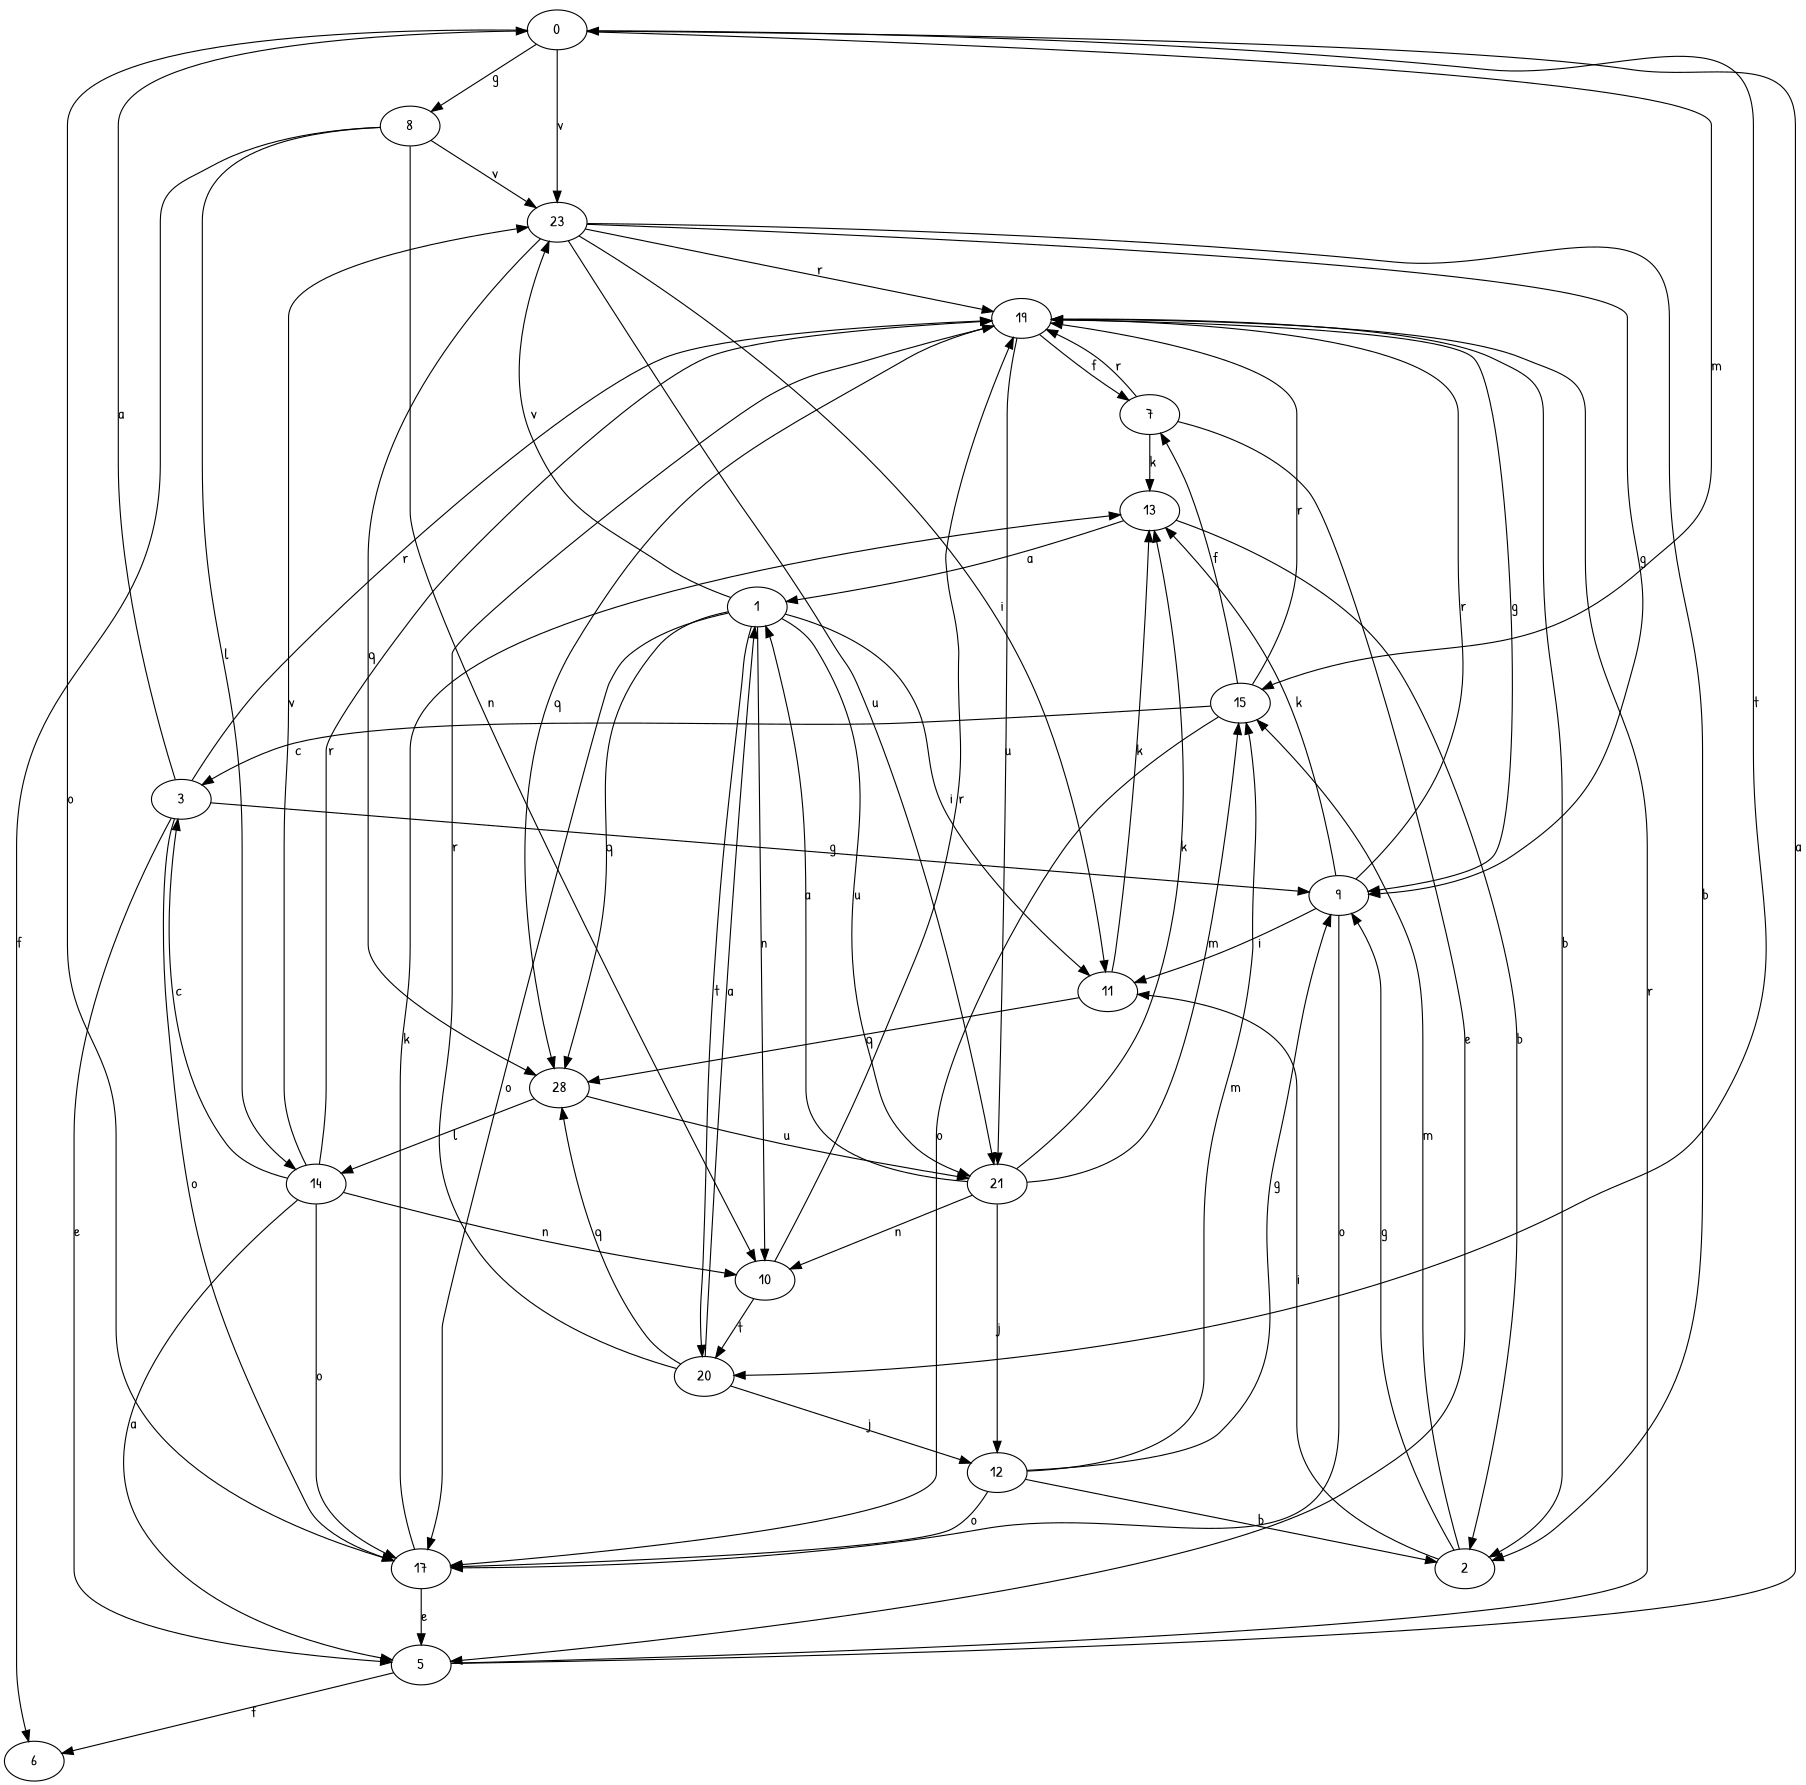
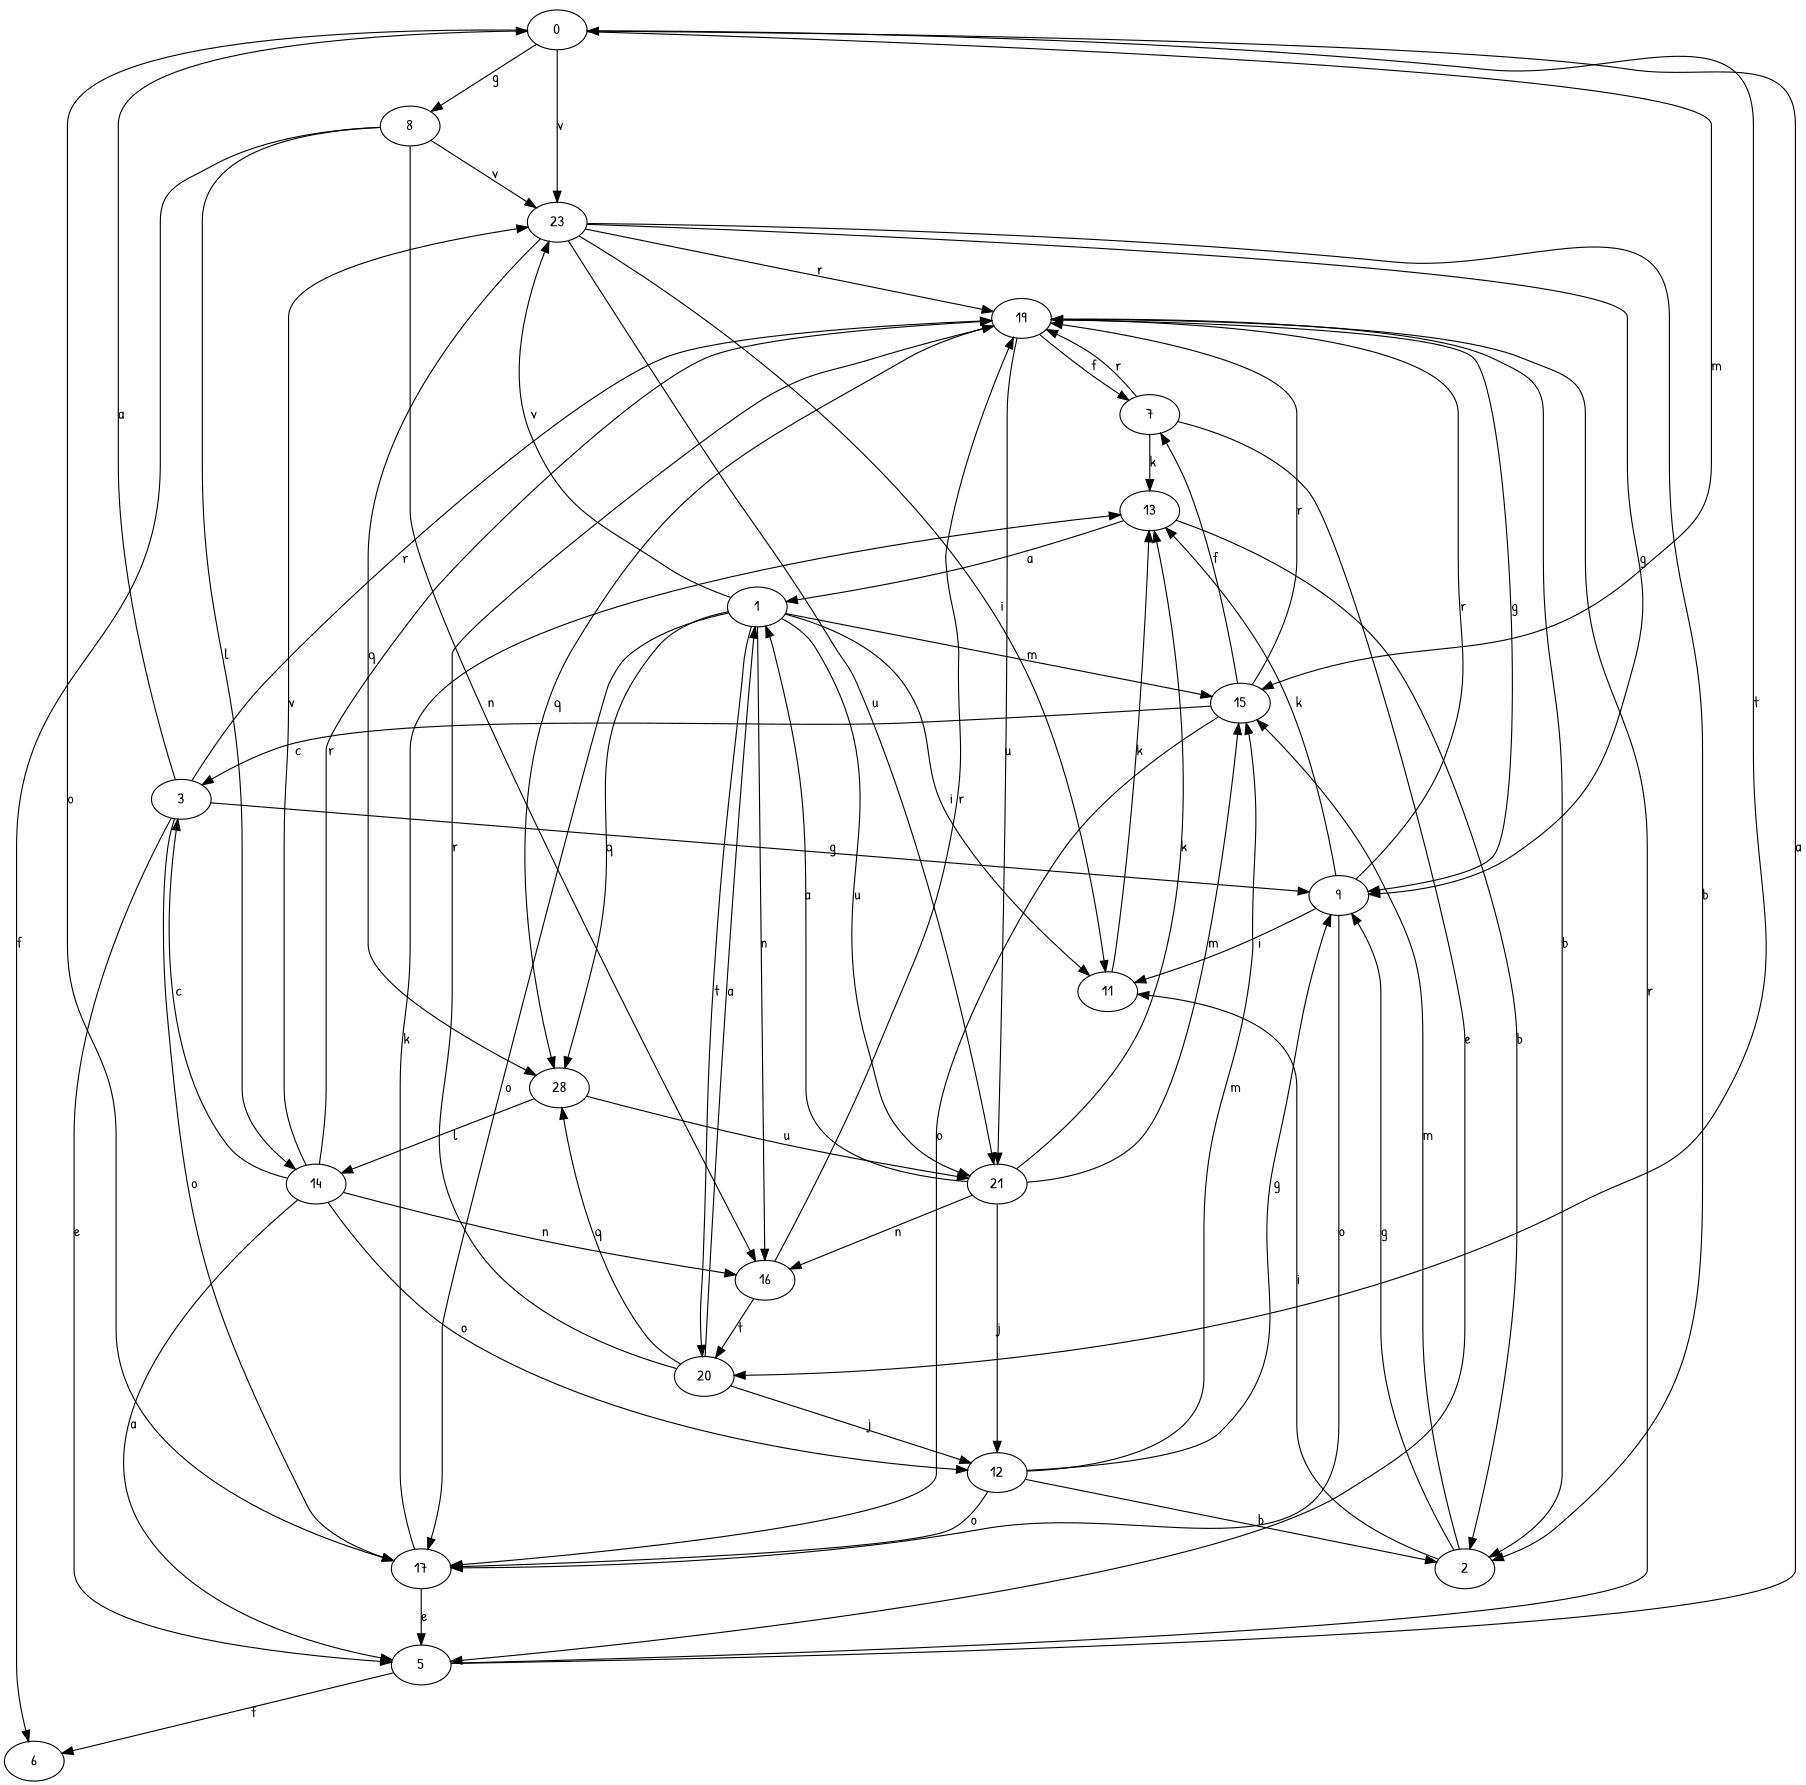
none -> (993, 654)
(839, 1039) -> none
(765, 1280) -> (765, 1280)
(316, 1394) -> (610, 1404)
